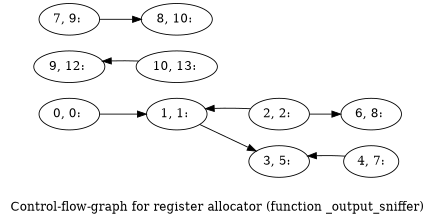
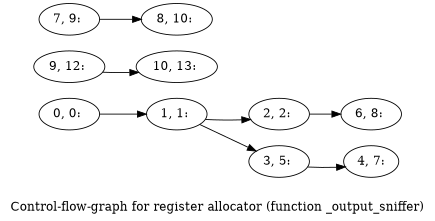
(125, 61) -> (116, 73)
(232, 108) -> (224, 120)
(331, 156) -> (322, 167)
